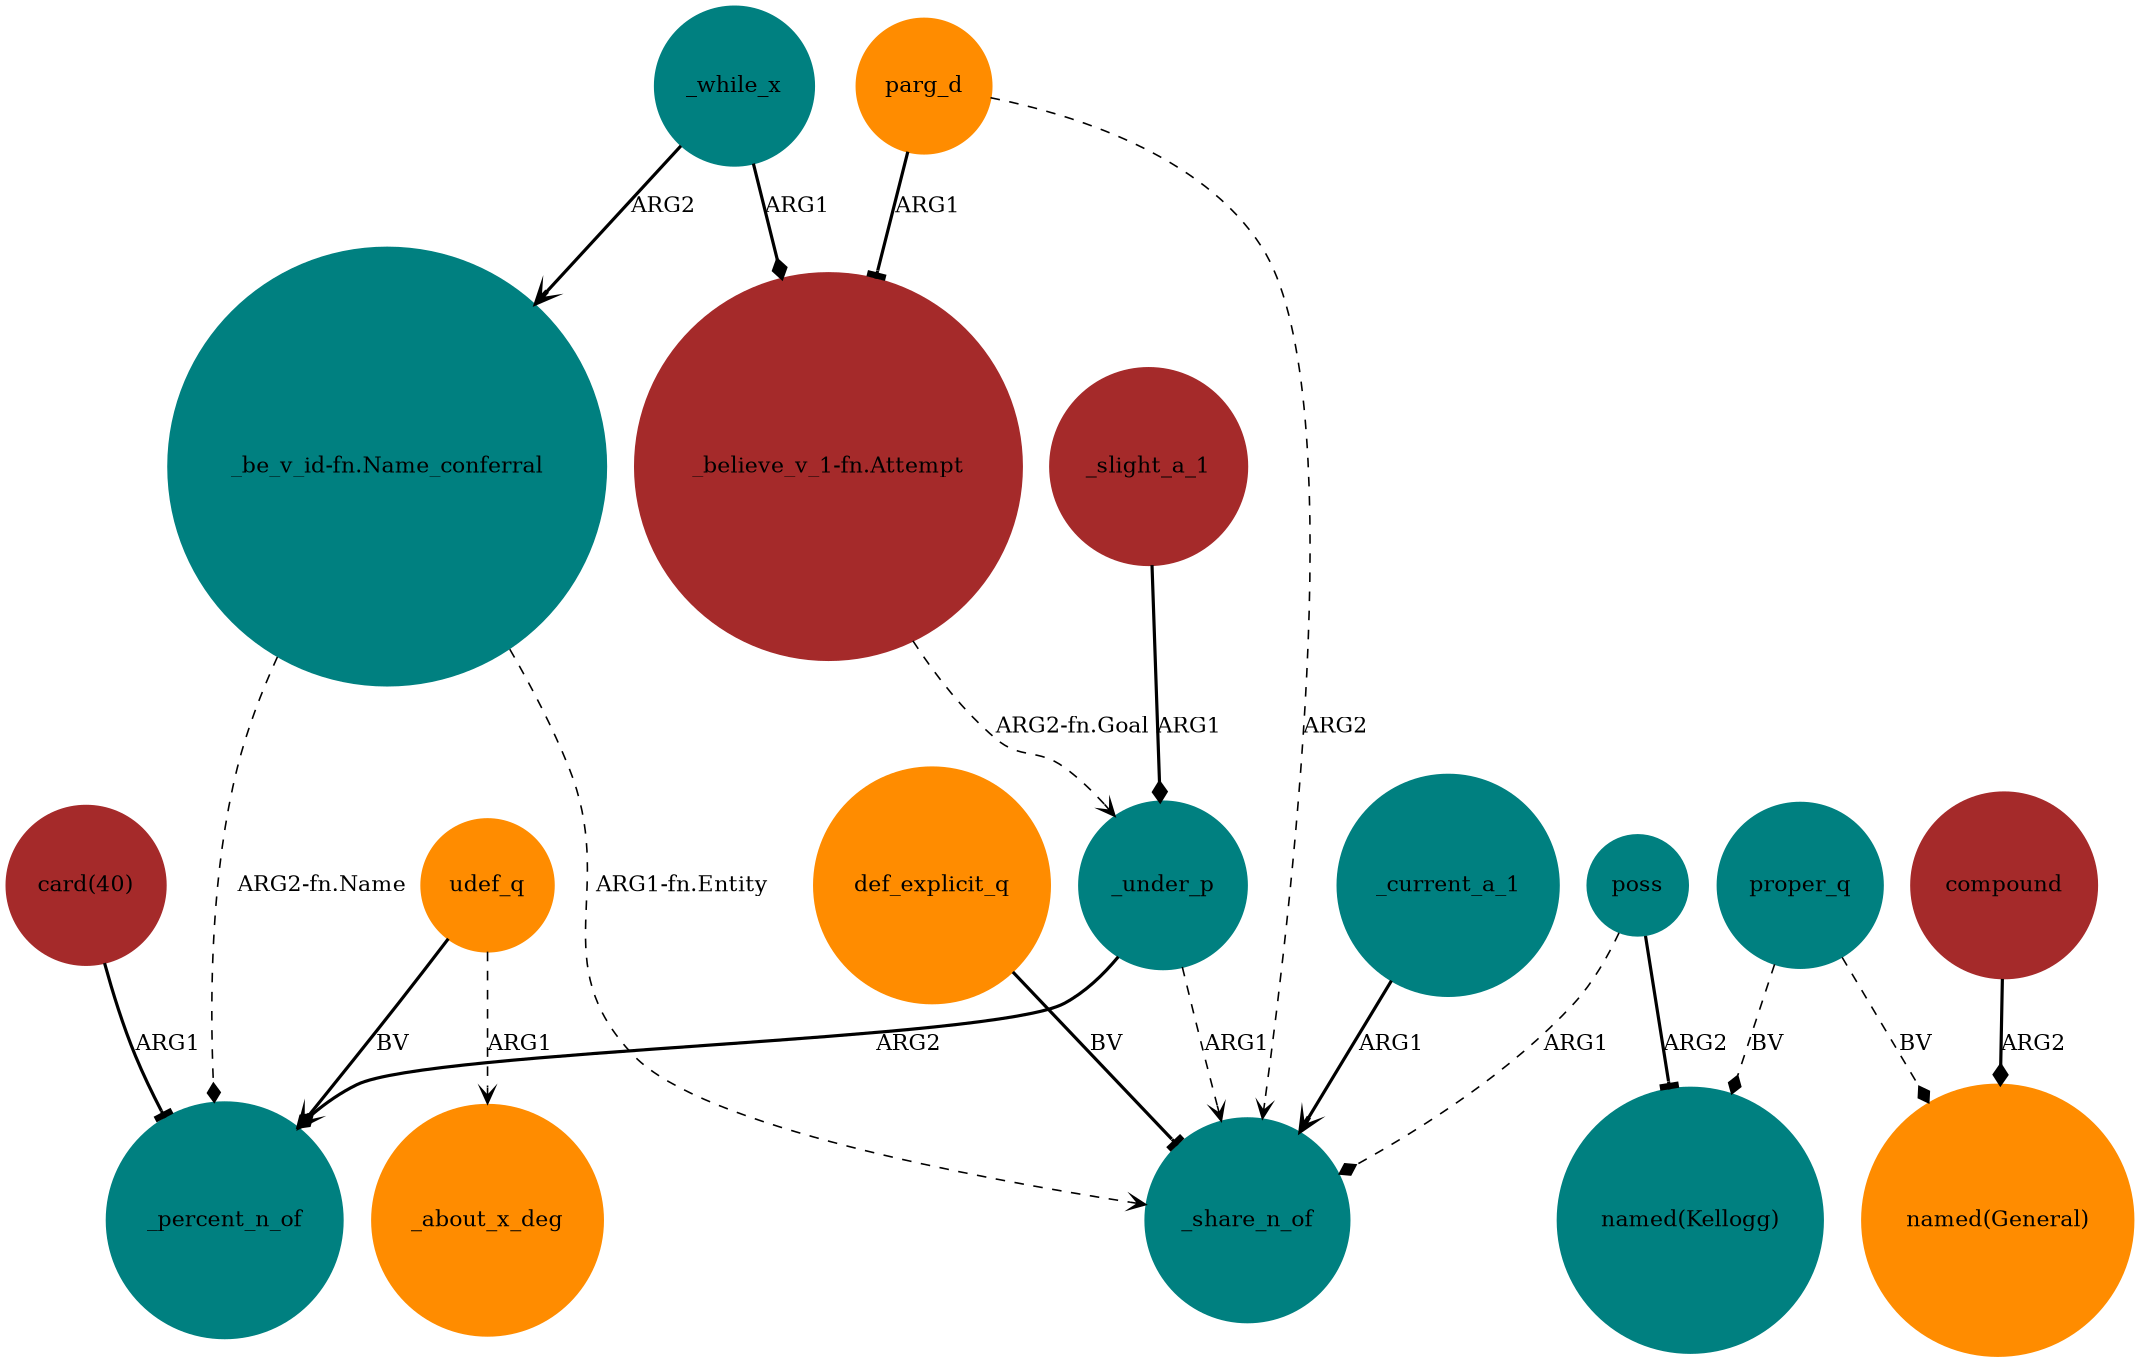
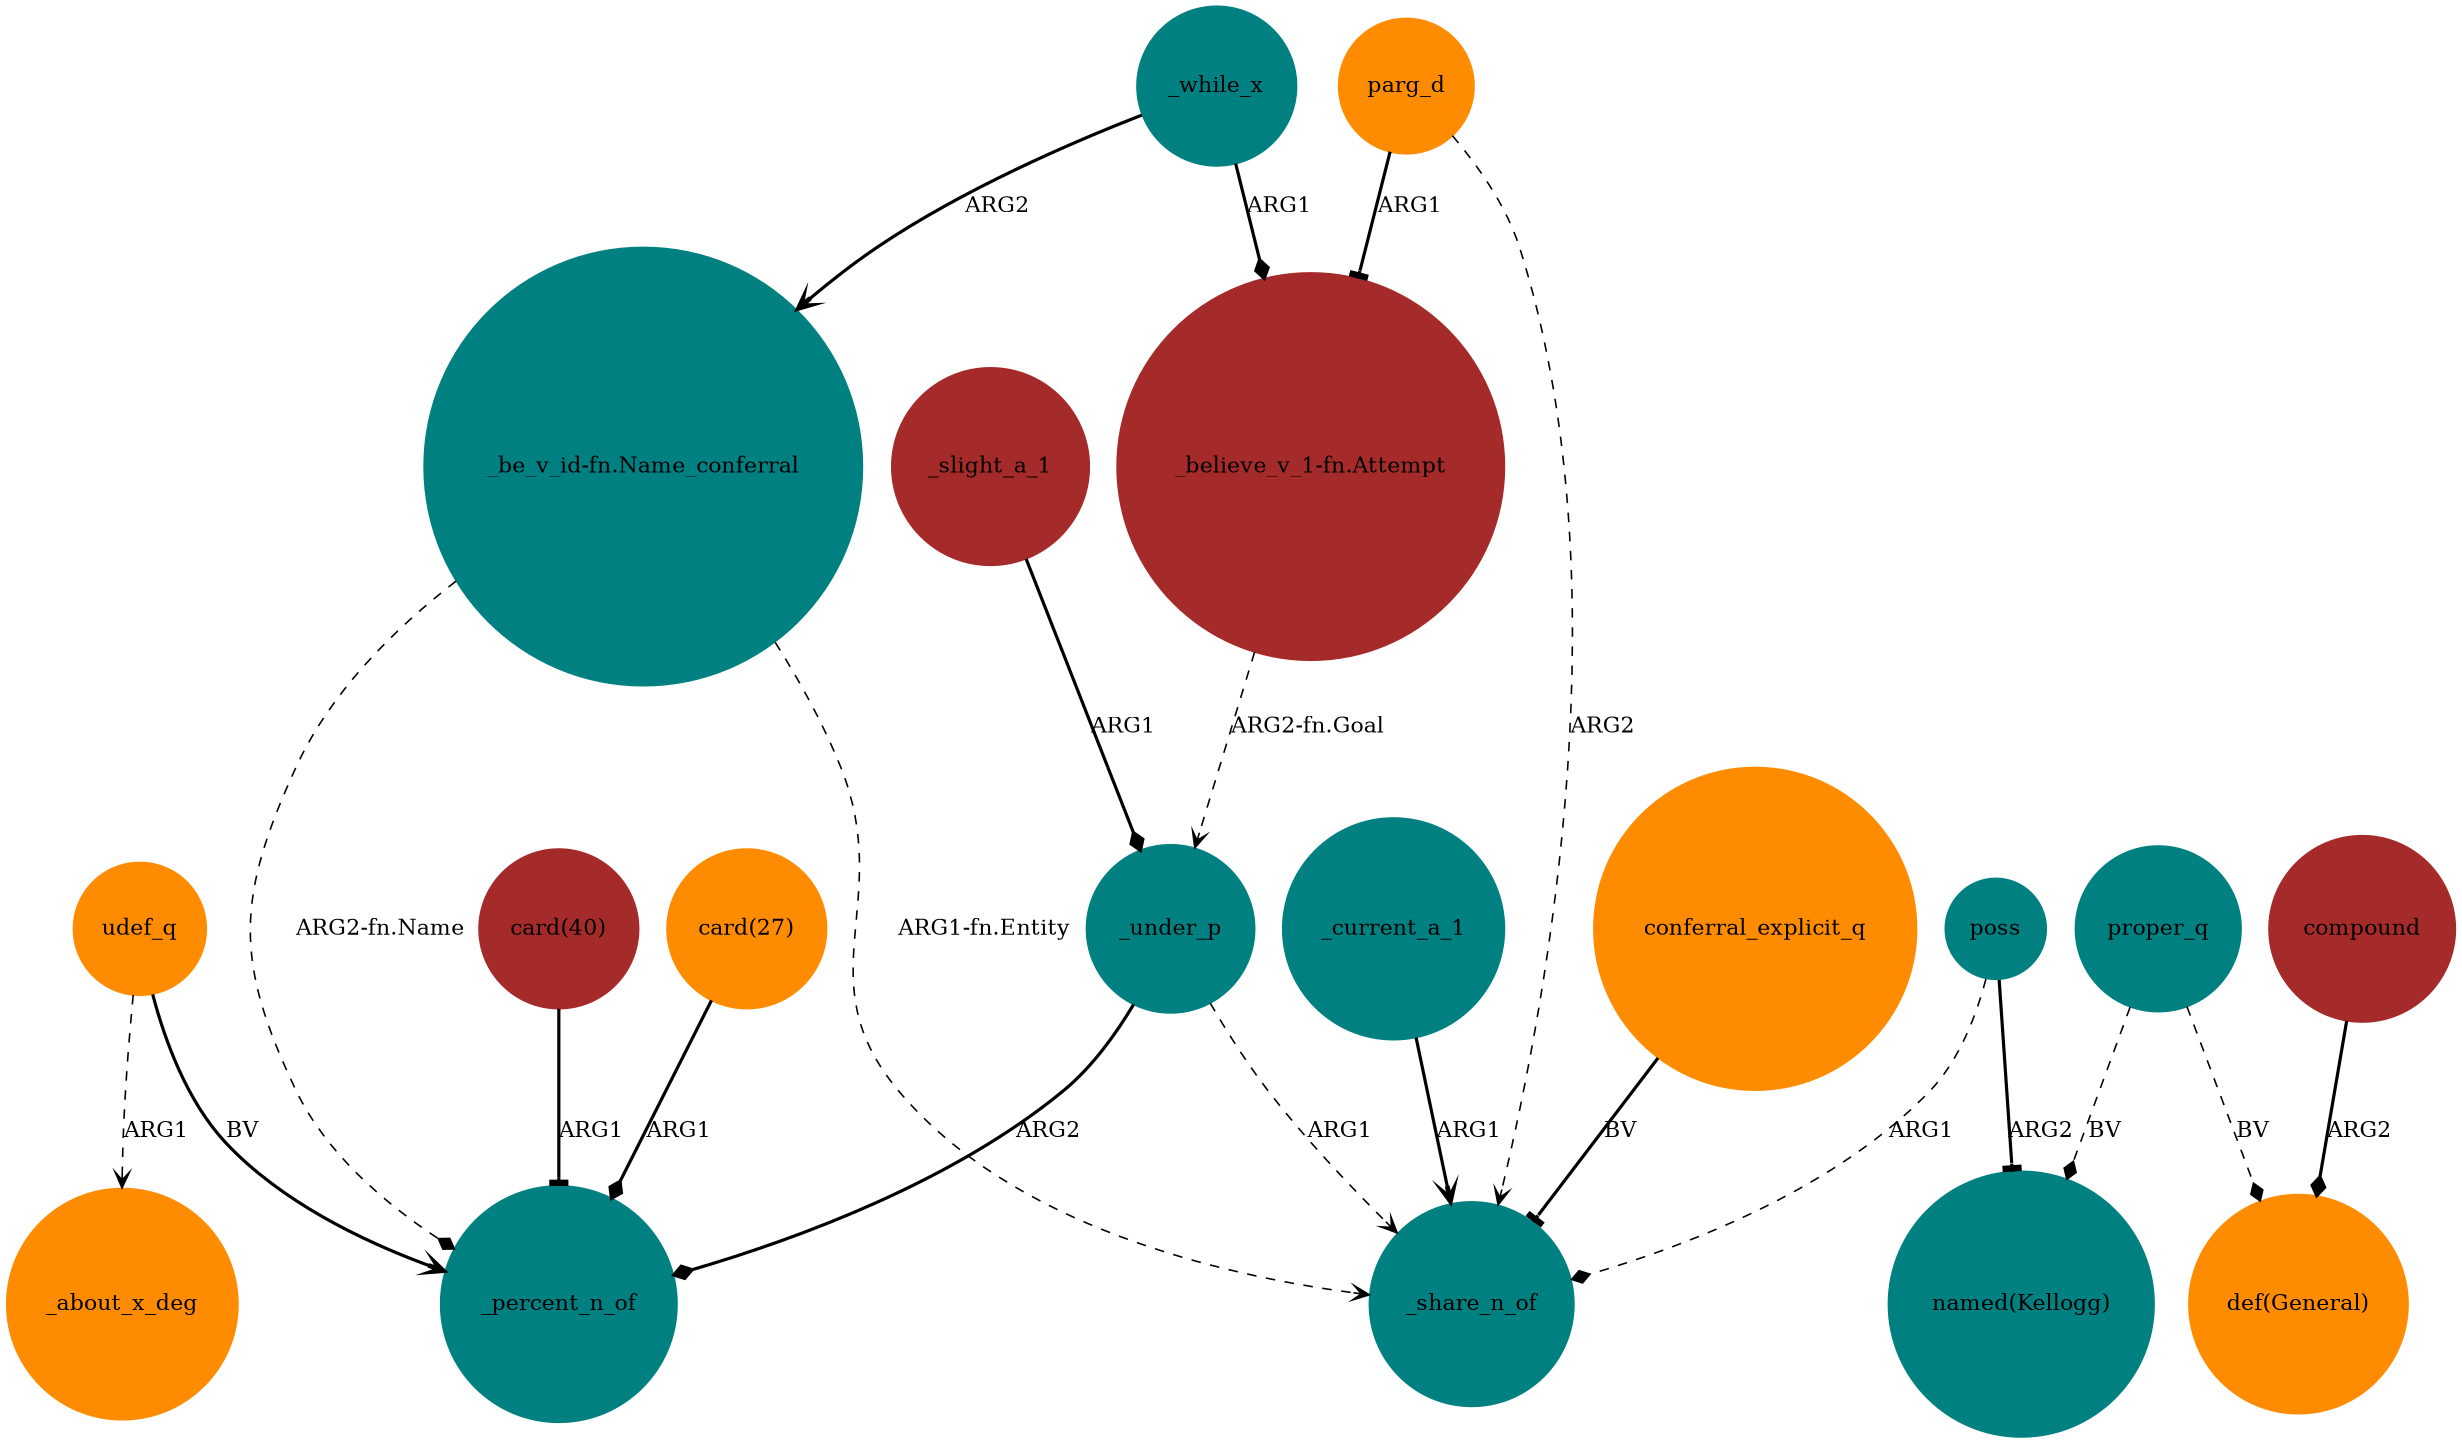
(932, 885) -> (1755, 929)
none -> (747, 929)
(1998, 1220) -> (2298, 1304)
